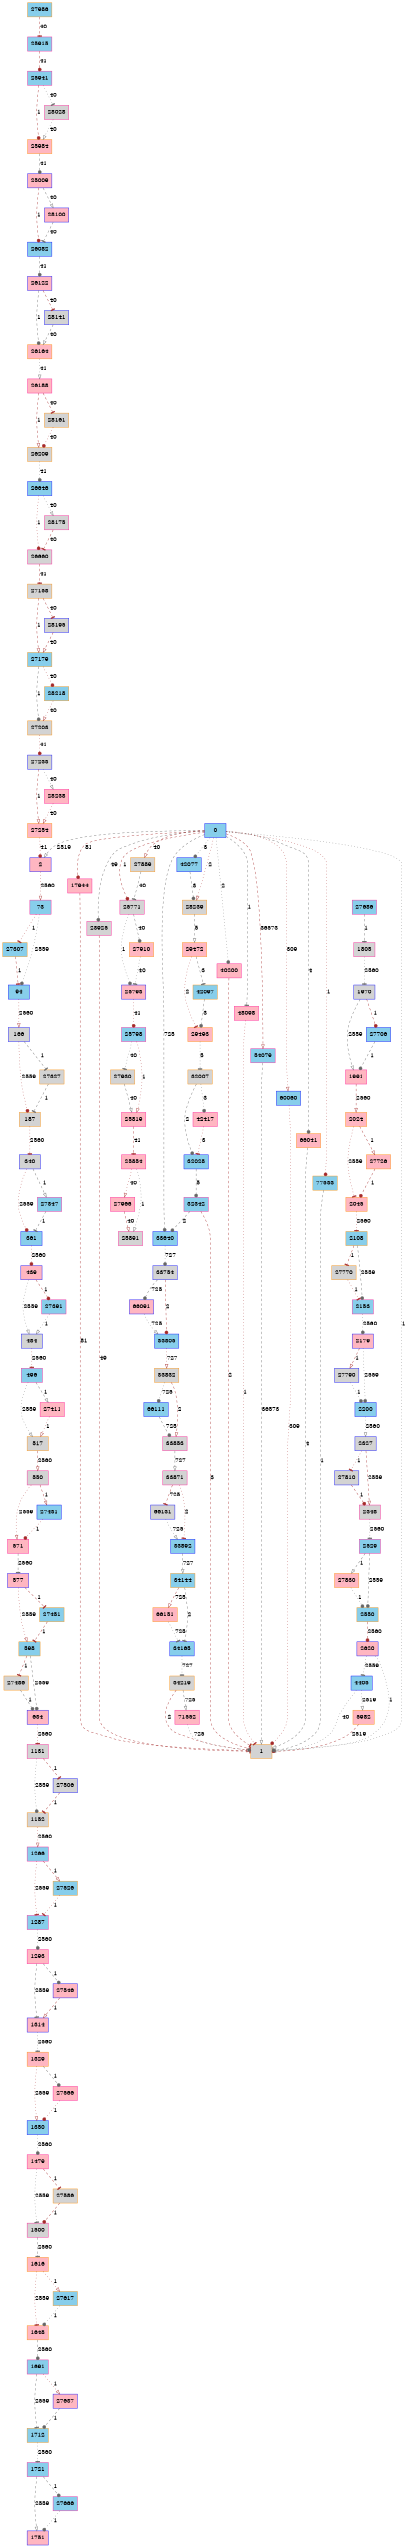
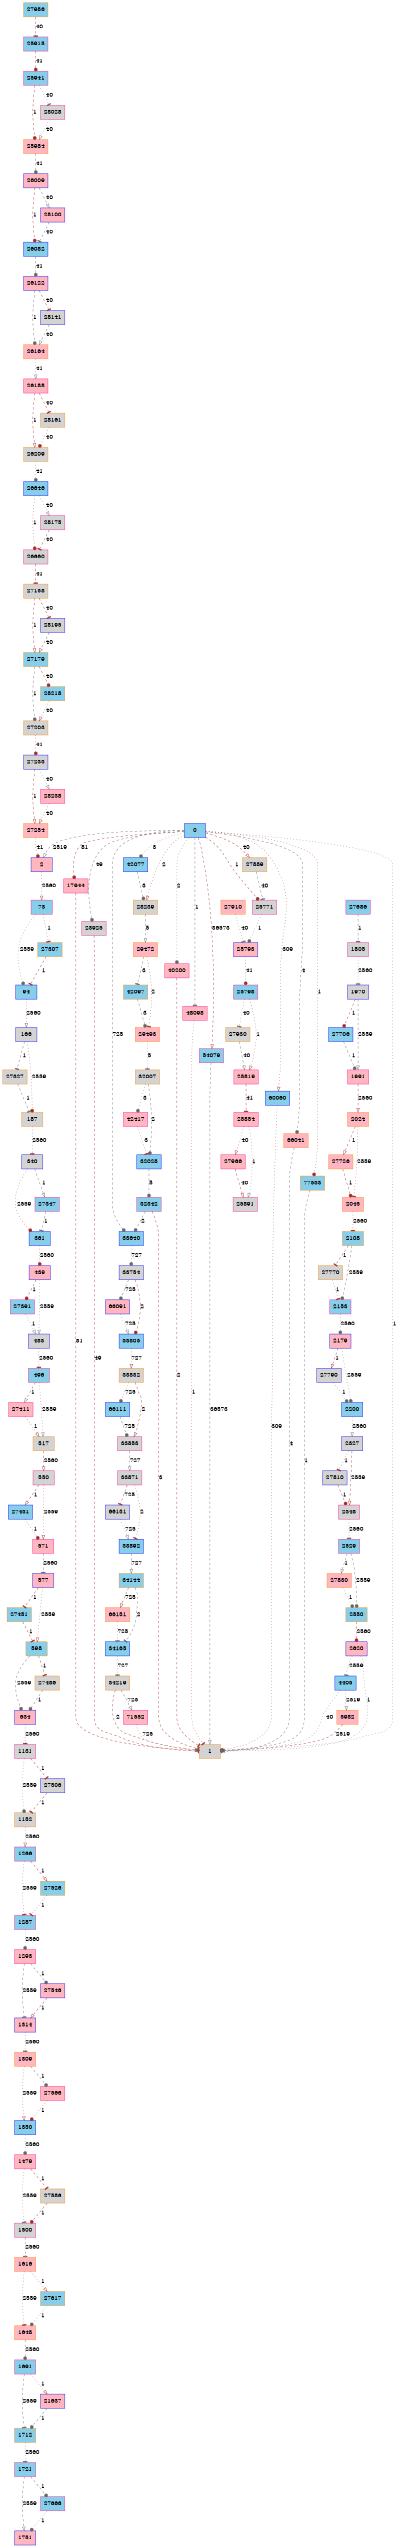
(40, 181) -> (36, 181)
(47, 675) -> (43, 675)
(136, 927) -> none
(32, 1341) -> (39, 1341)
(38, 2059) -> (25, 2059)
(65, 2401) -> (53, 2401)
